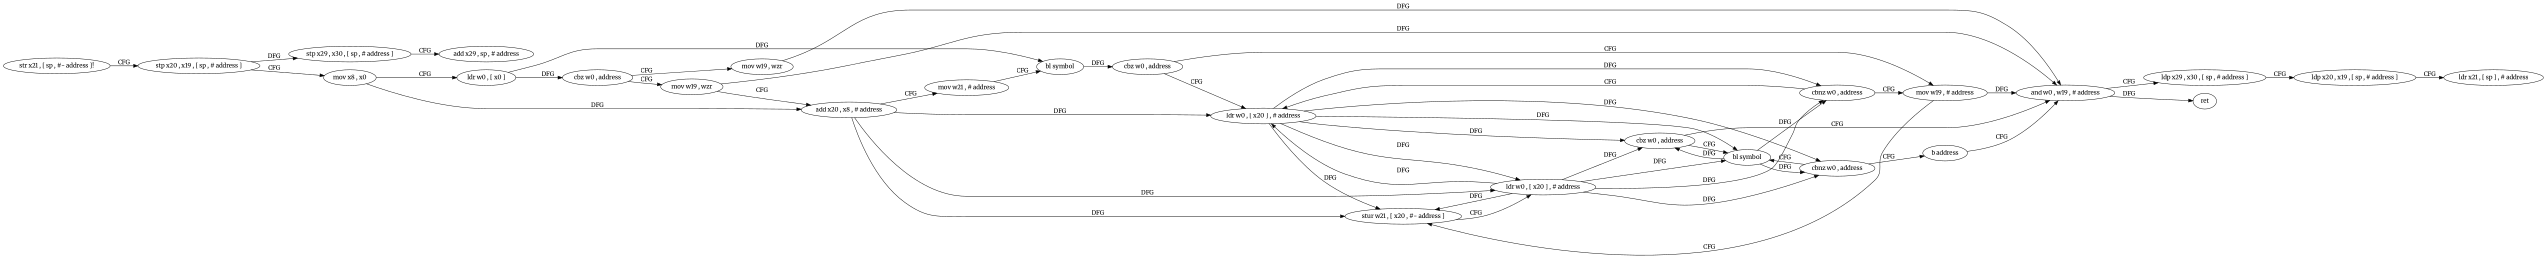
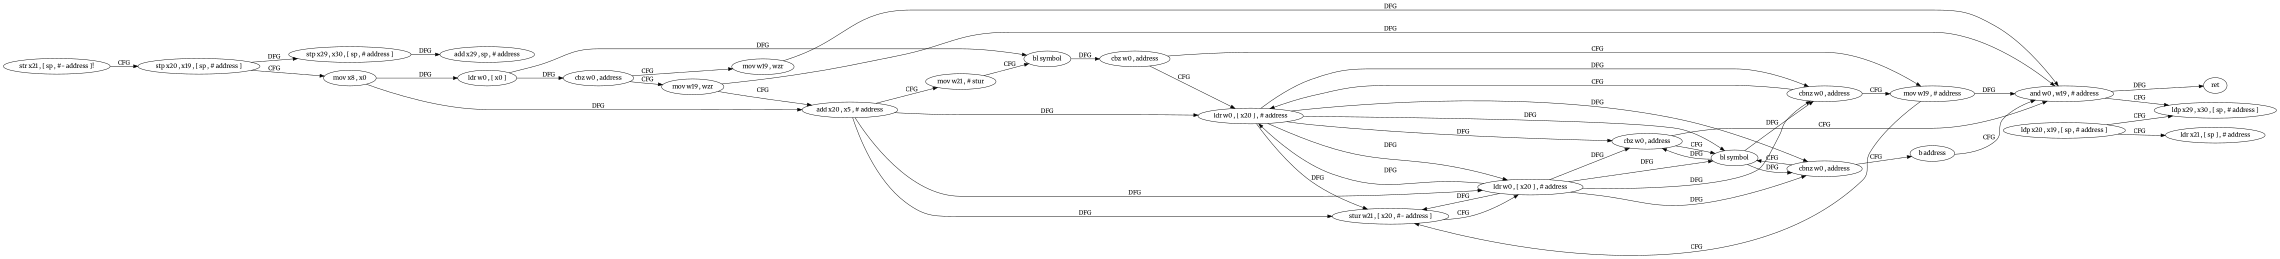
(425, 51) -> (425, 51)
(425, 74) -> (425, 75)
(2278, 78) -> (2138, 121)
(967, 88) -> (961, 82)
(849, 110) -> (850, 110)
